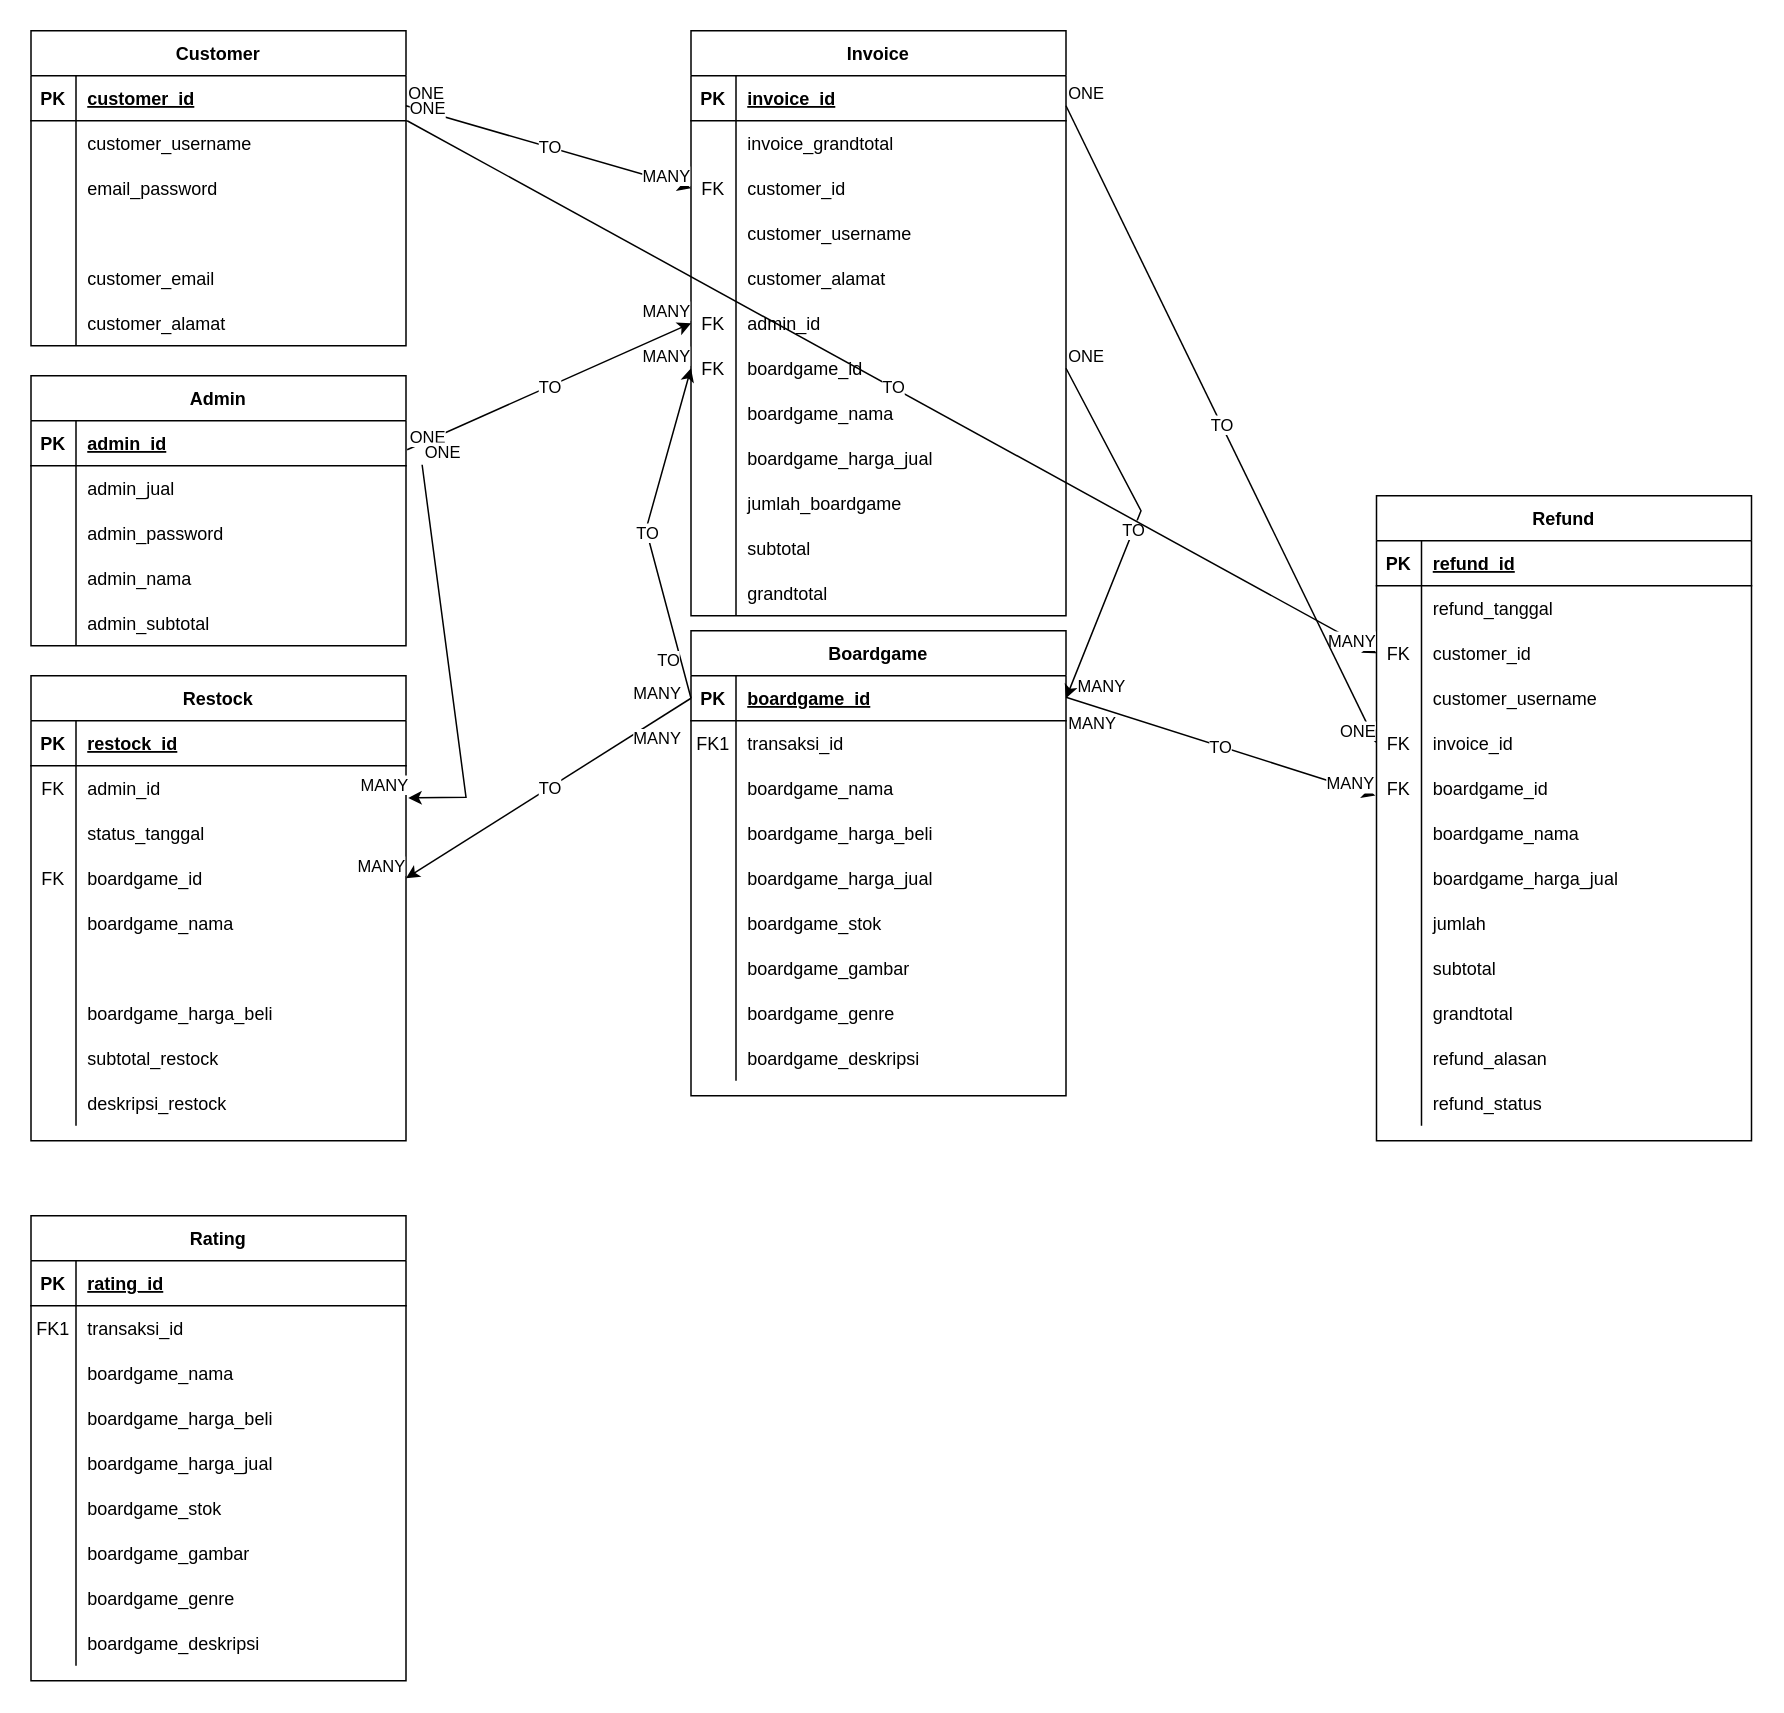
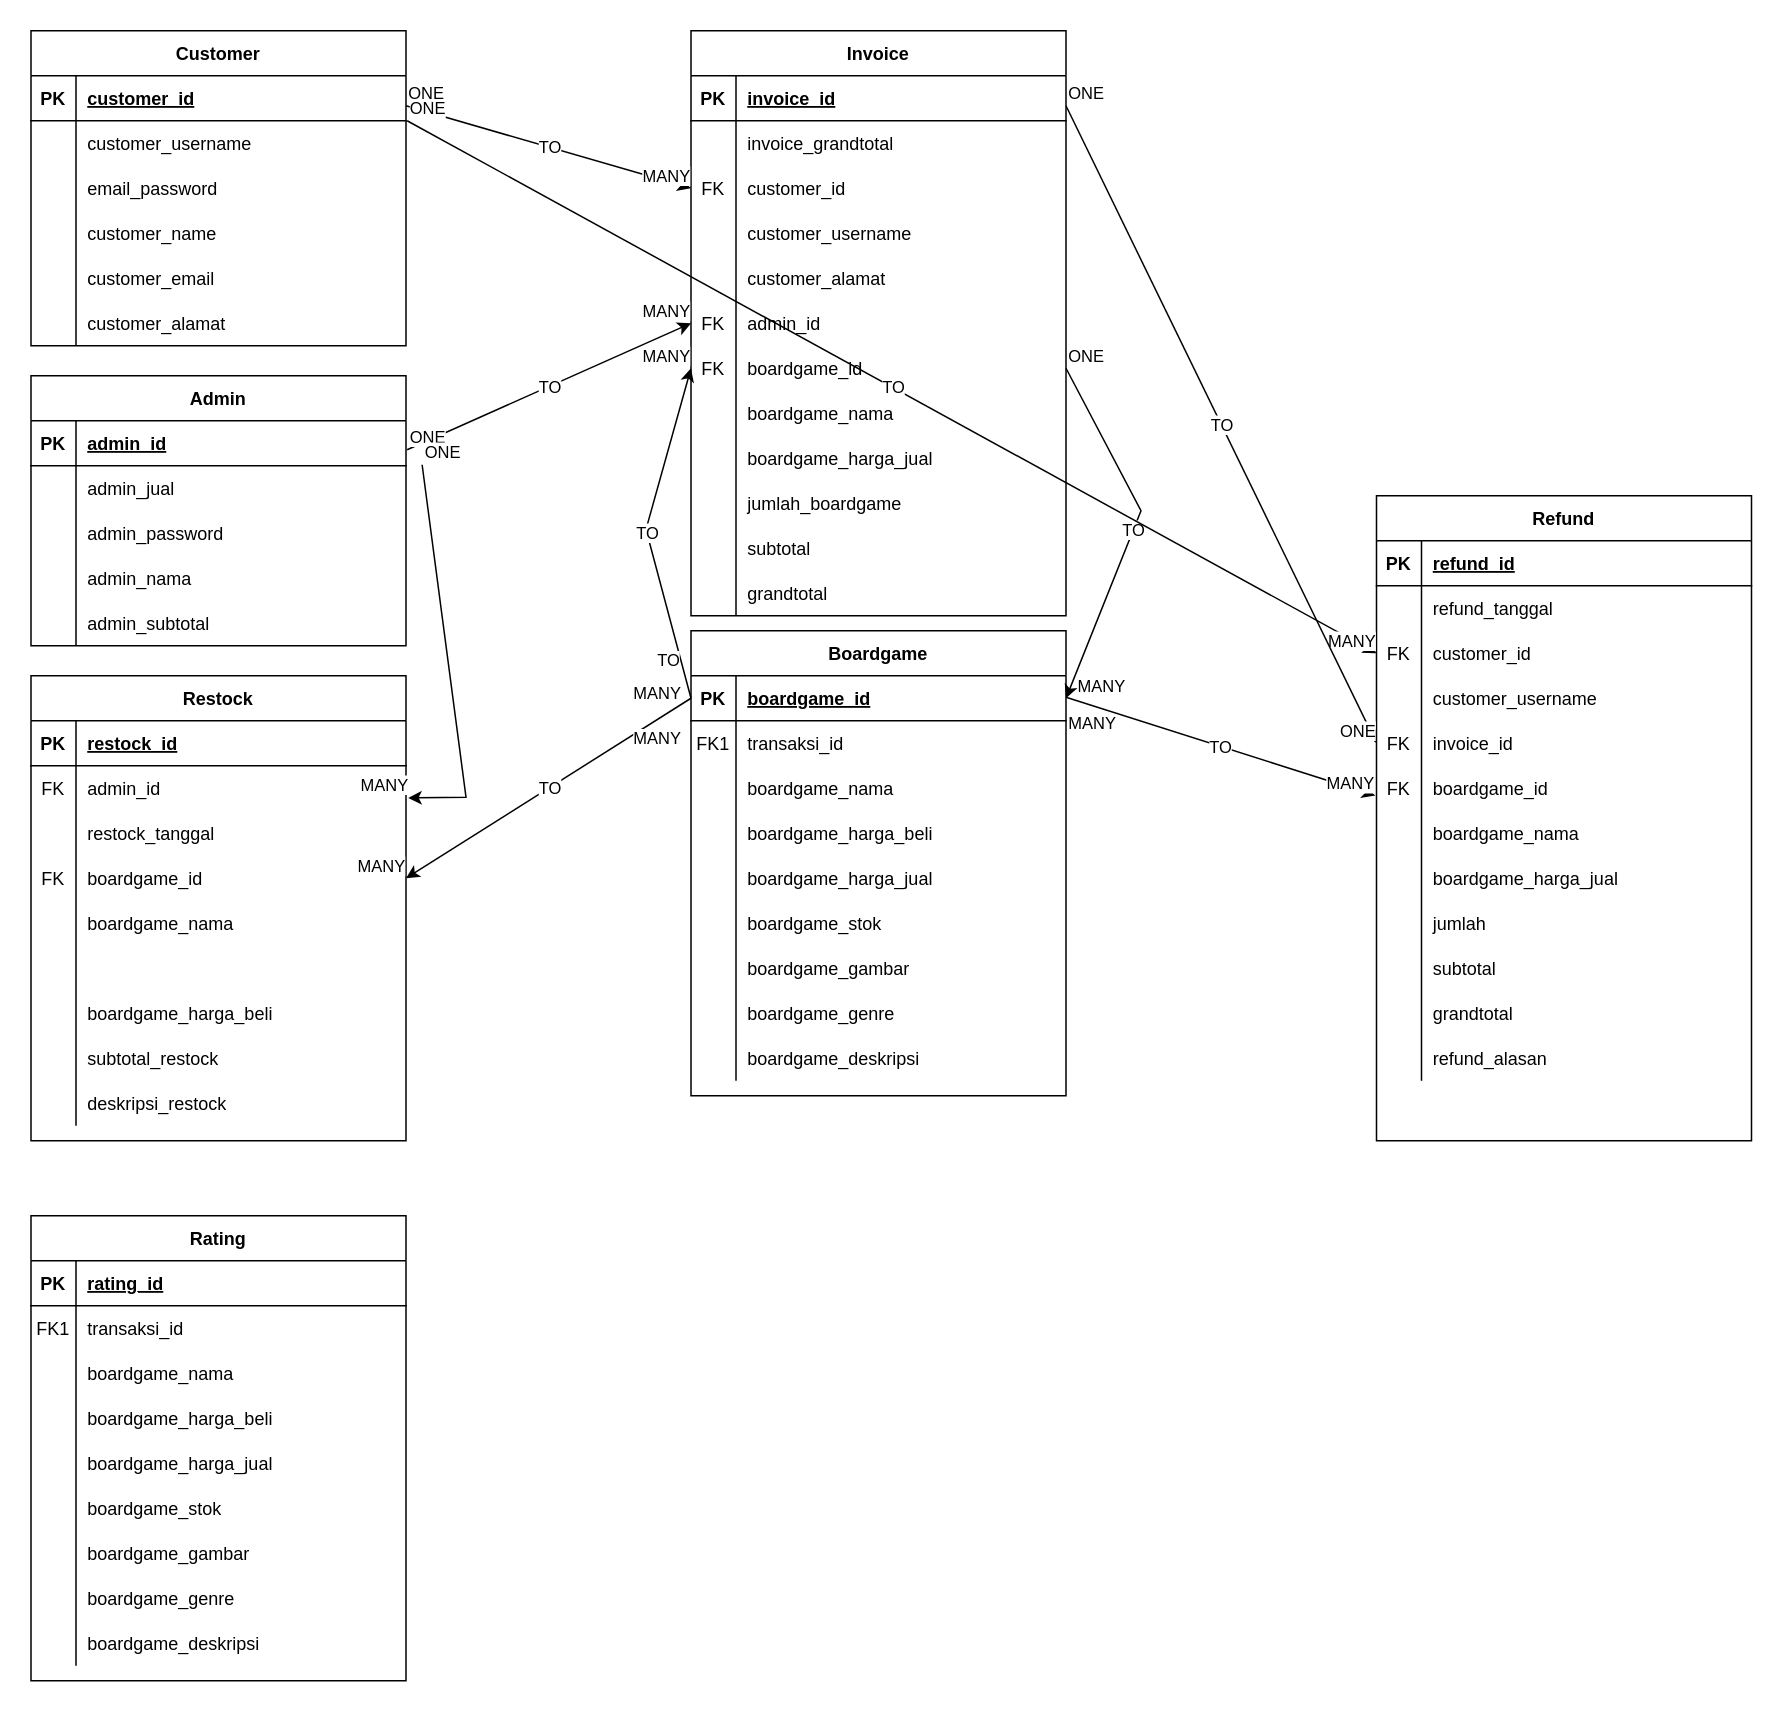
none -> (241, 233)
(155, 834) -> (160, 834)
(1586, 1103) -> none
